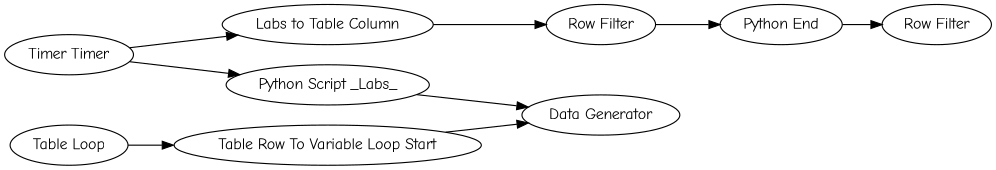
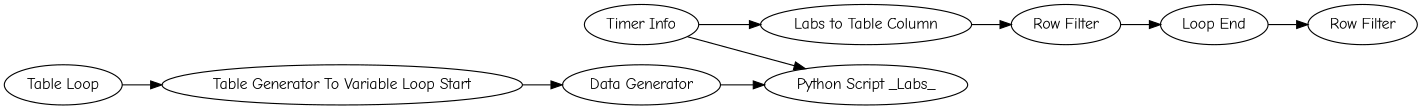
(781, 25) -> (1214, 25)
(69, 55) -> (642, 25)
(467, 100) -> (737, 85)
(328, 145) -> (342, 85)
